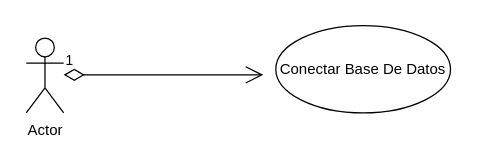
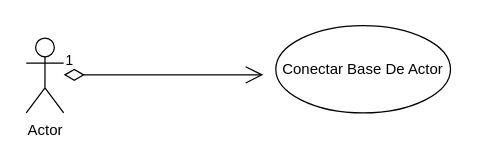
(363, 69) -> (363, 69)
